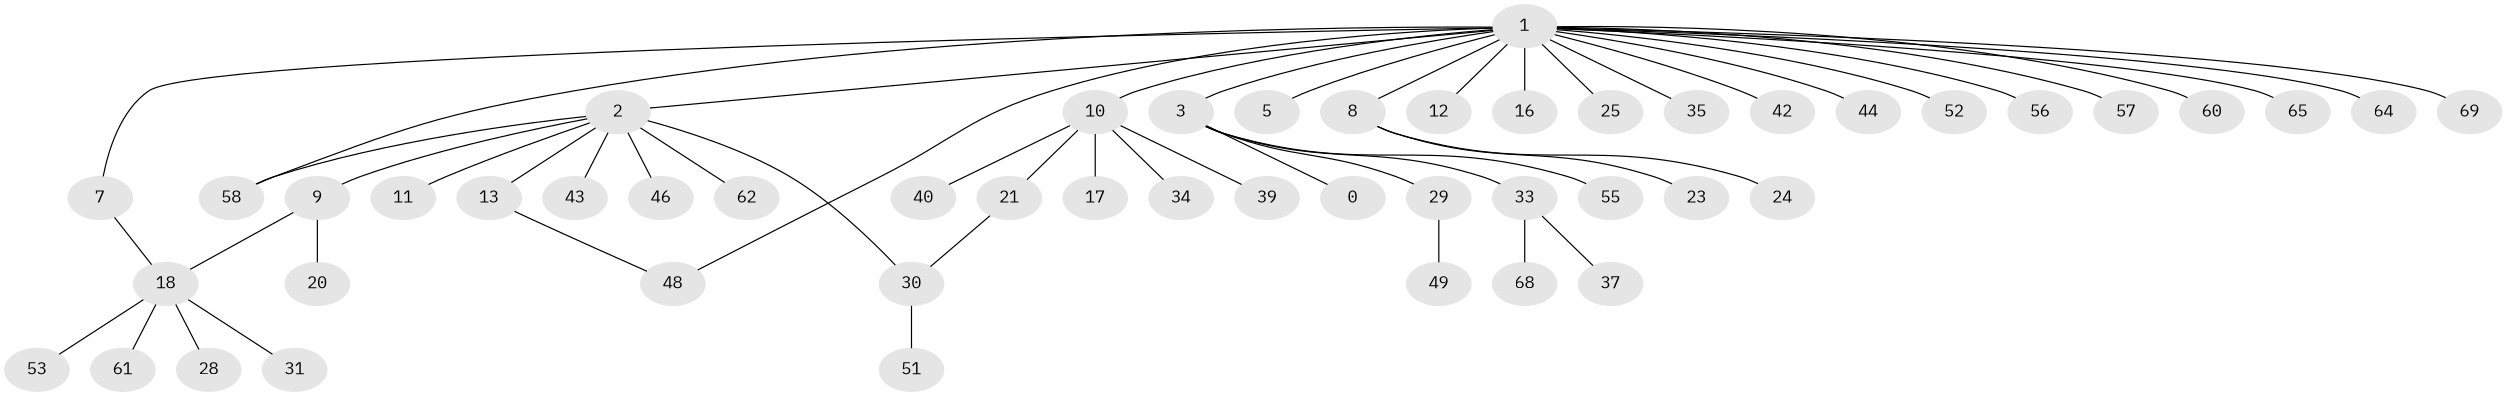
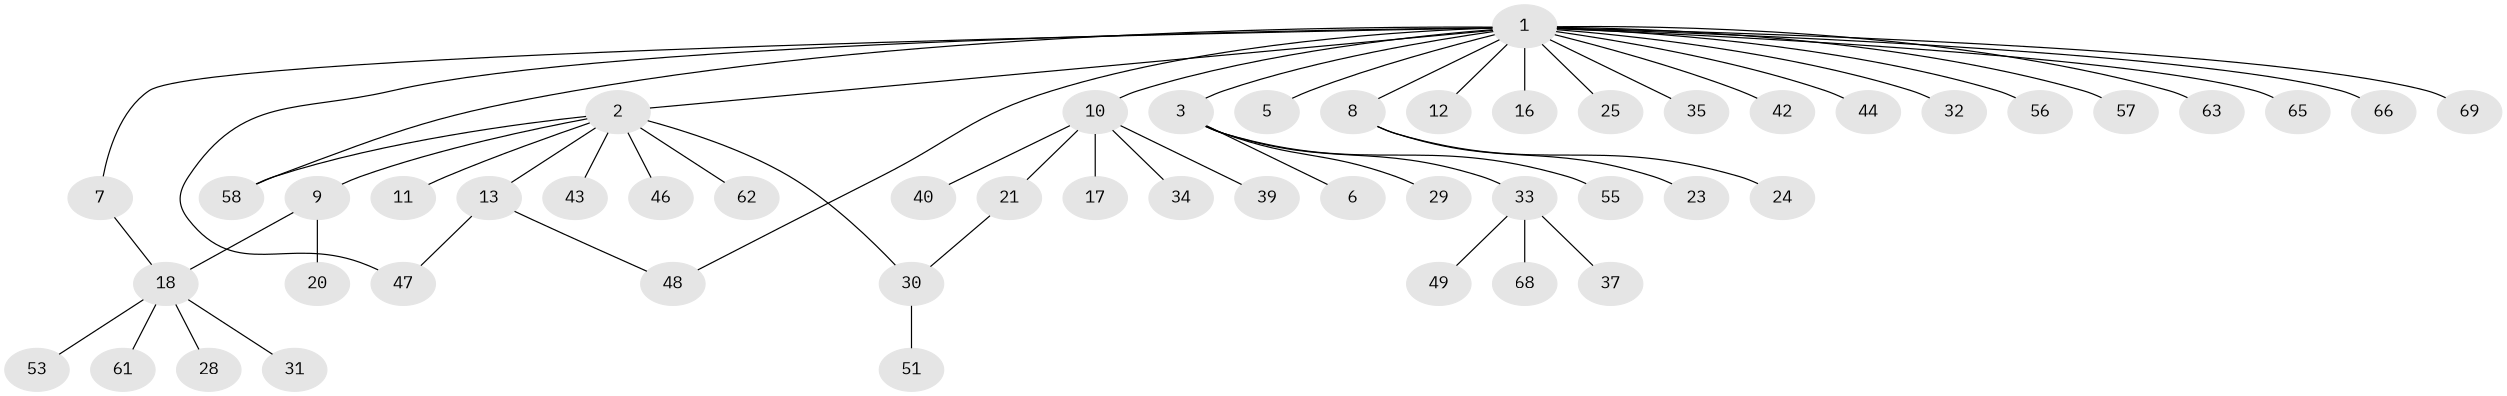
(1954, 112) -> (1954, 112)
(2212, 112) -> (2212, 112)
(2384, 112) -> (2384, 112)
(1353, 198) -> (1353, 198)
(1439, 241) -> (1482, 241)
none -> (403, 284)
